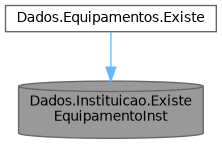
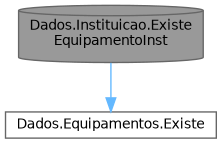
(111, 49) -> (111, 80)
